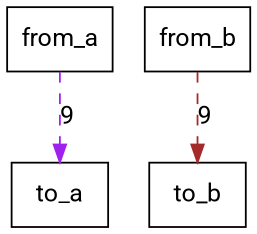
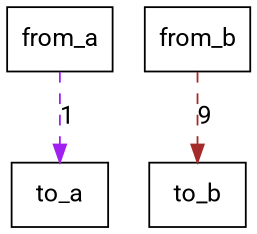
(67, 117) -> (67, 117)
